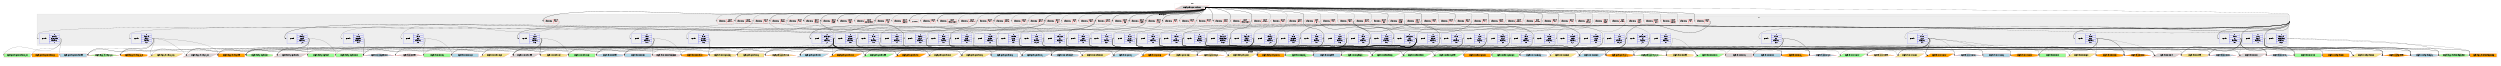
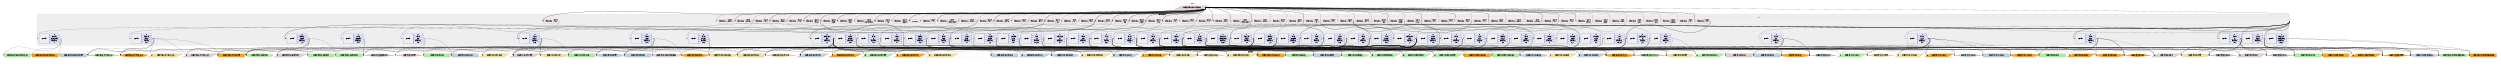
(975, 55) -> none
(2081, 55) -> (2081, 55)
(2366, 55) -> (2366, 55)
